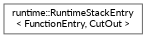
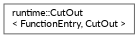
(73, 19) -> (69, 19)
